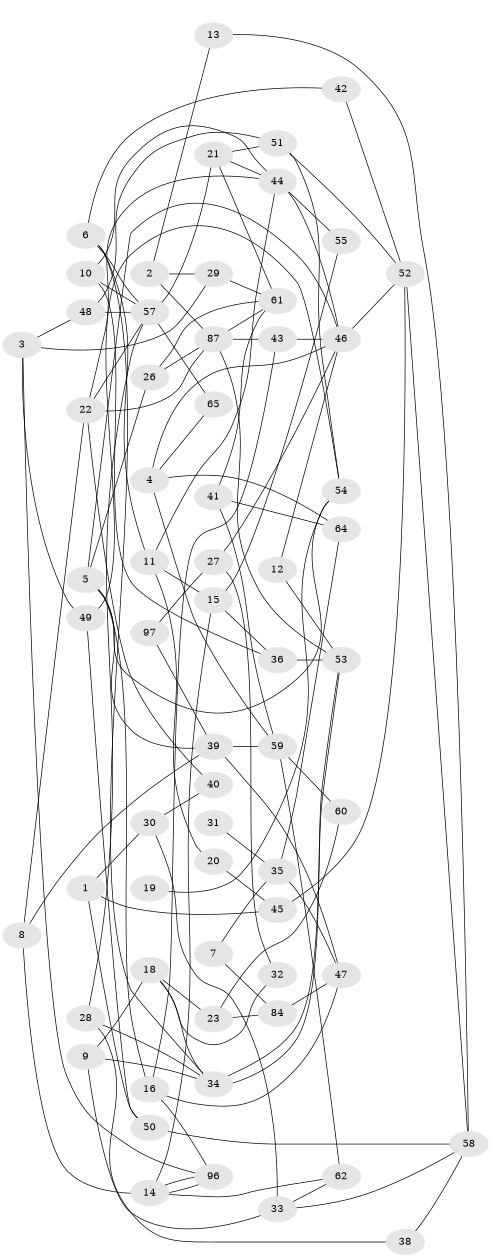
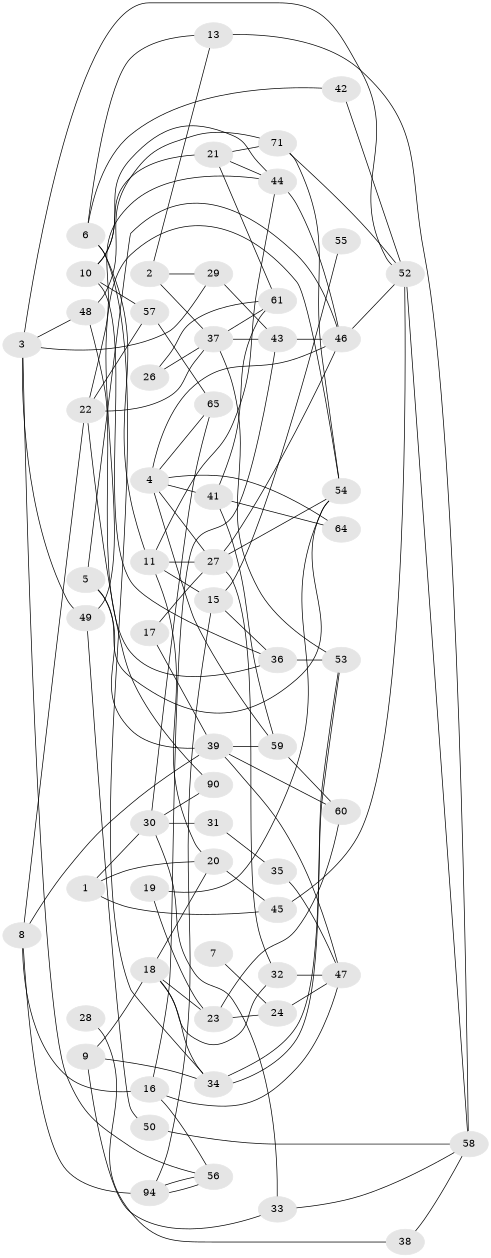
none -> (189, 3)
(278, 143) -> (278, 143)
(309, 212) -> none
(193, 238) -> (143, 168)
(118, 274) -> (110, 105)
(246, 287) -> (247, 308)
(115, 312) -> (108, 546)
(214, 339) -> (214, 339)
(119, 474) -> none
none -> (182, 489)
none -> (182, 521)
none -> (277, 527)
none -> (182, 562)
(278, 570) -> none
none -> (178, 593)
(150, 633) -> (150, 633)
(109, 647) -> none
(312, 701) -> none
none -> (277, 779)
(214, 785) -> (214, 785)
none -> (182, 823)
(126, 832) -> (45, 1048)
(245, 908) -> none
none -> (182, 916)
none -> (176, 959)
none -> (307, 975)
(108, 1011) -> (147, 866)
(278, 1013) -> (278, 1013)
(153, 1048) -> none
(214, 1177) -> (214, 1177)
(341, 1177) -> none
(150, 1193) -> (150, 1193)
